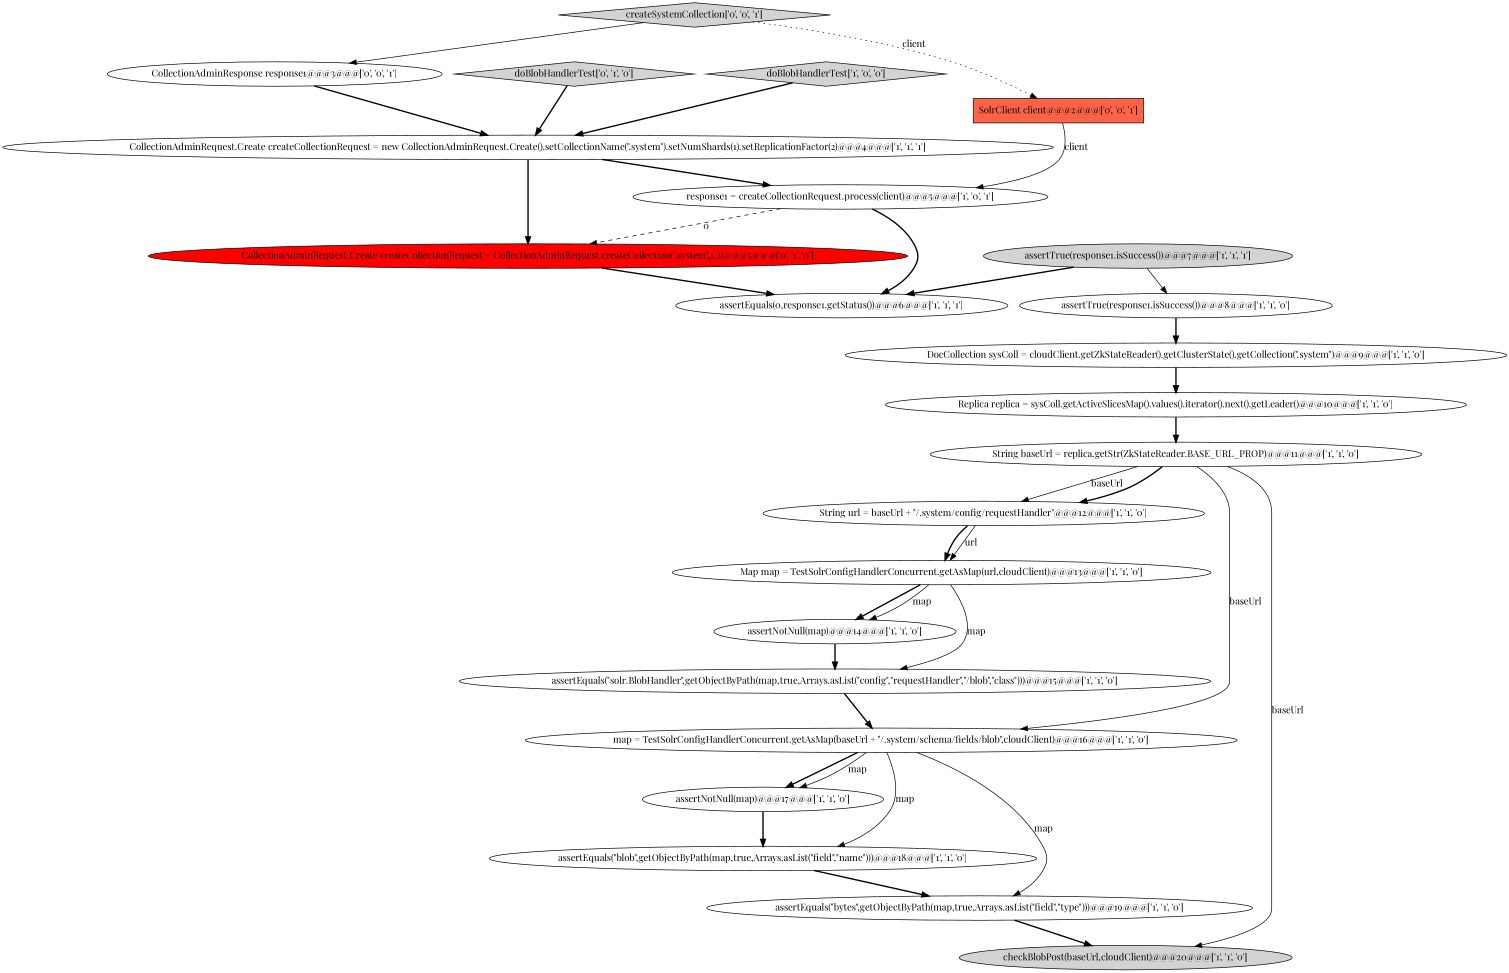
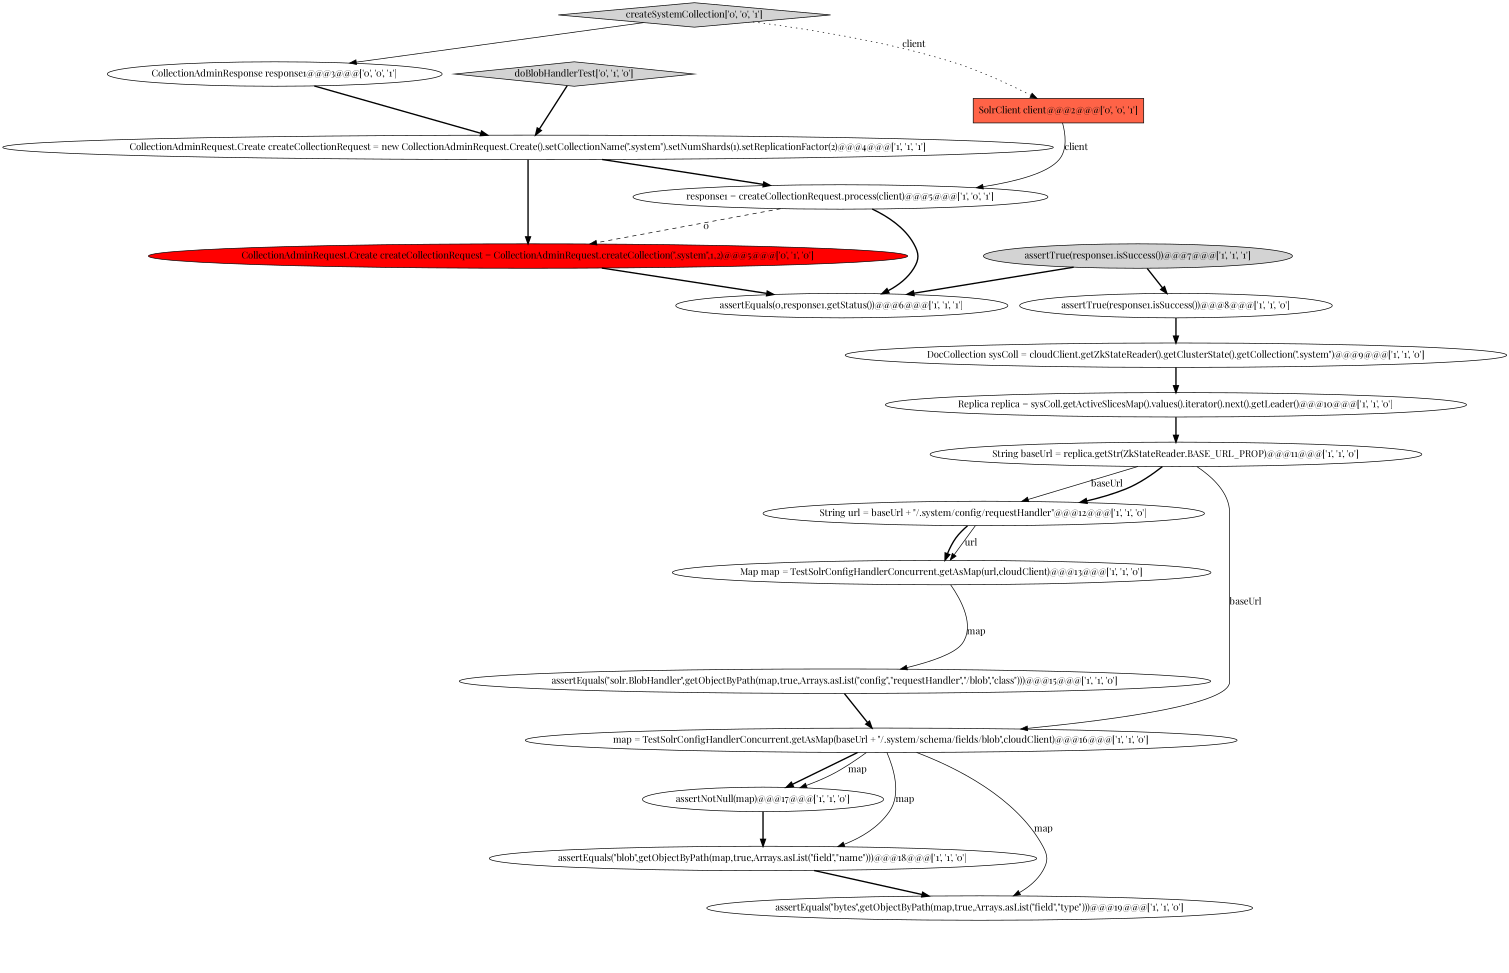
(826, 74) -> none
(1155, 278) -> (1155, 278)
(835, 632) -> none
(1126, 958) -> none
